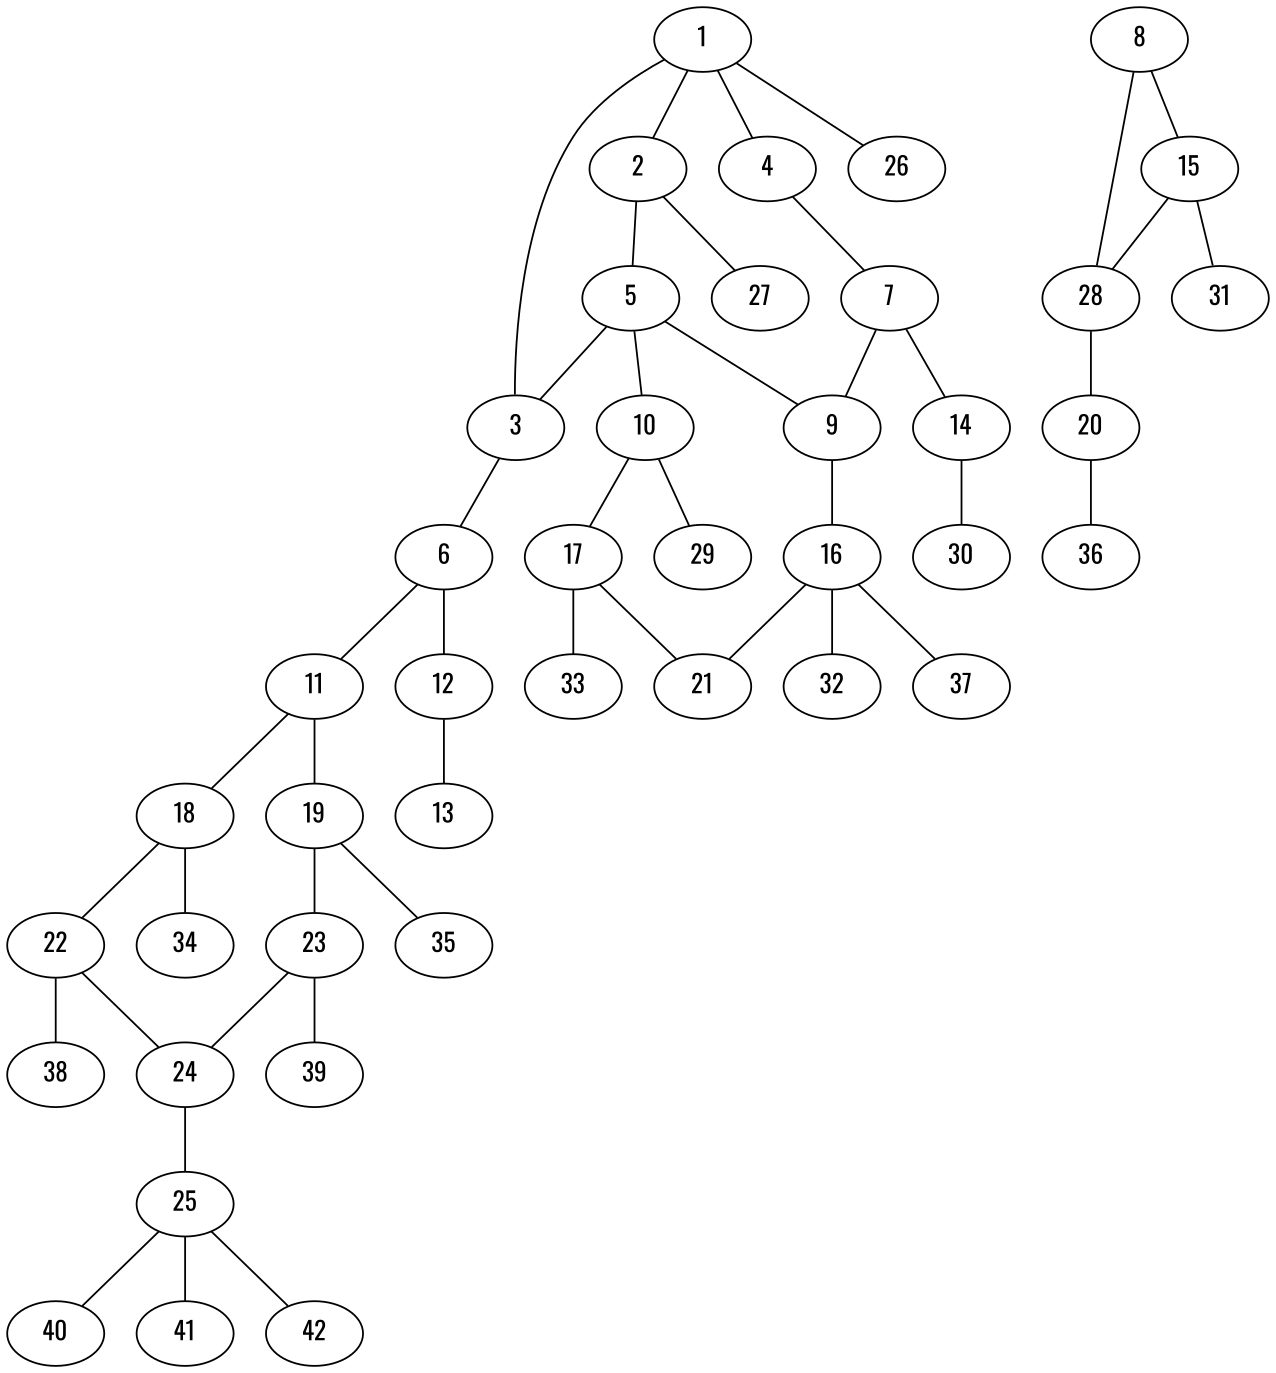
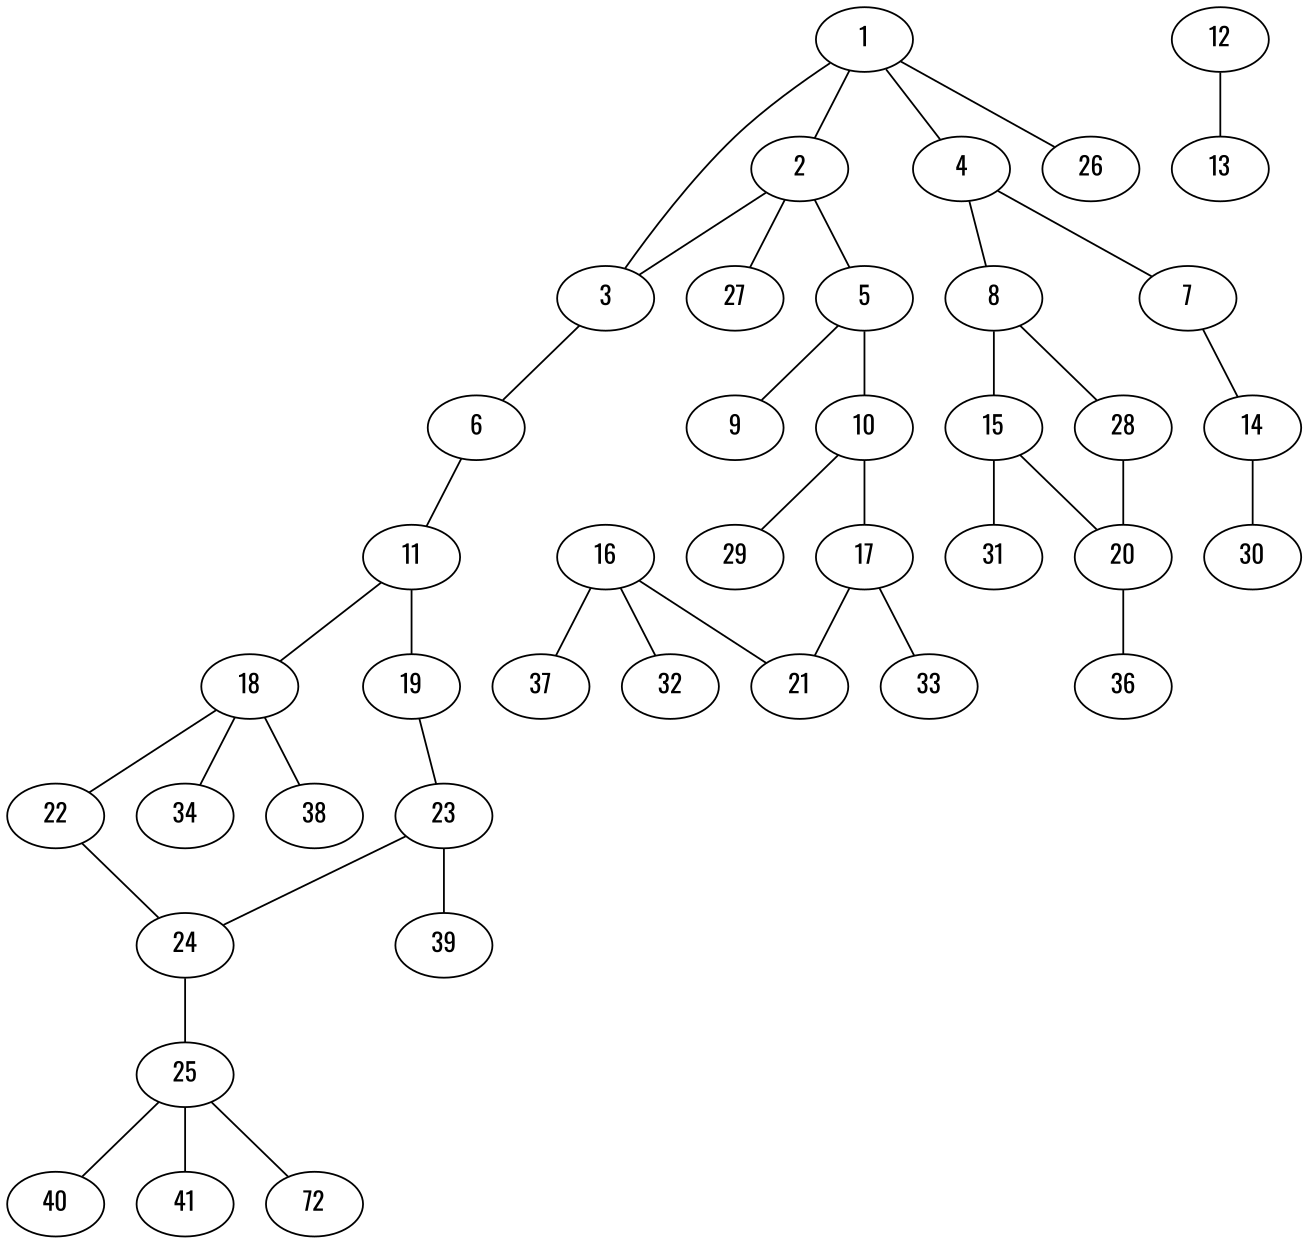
none -> (978, 234)
(1140, 234) -> (1058, 492)
(573, 363) -> (703, 234)
(861, 363) -> none
(832, 493) -> none
(444, 622) -> none
(444, 945) -> none
(56, 1010) -> (282, 751)
(315, 1334) -> (315, 1204)
